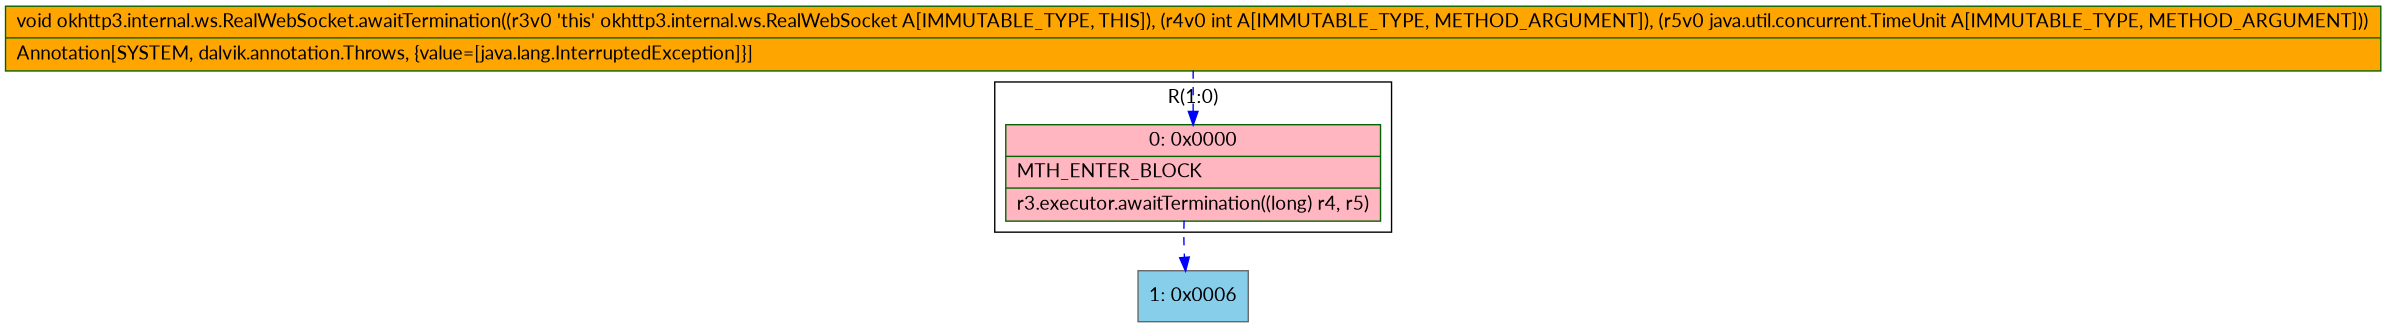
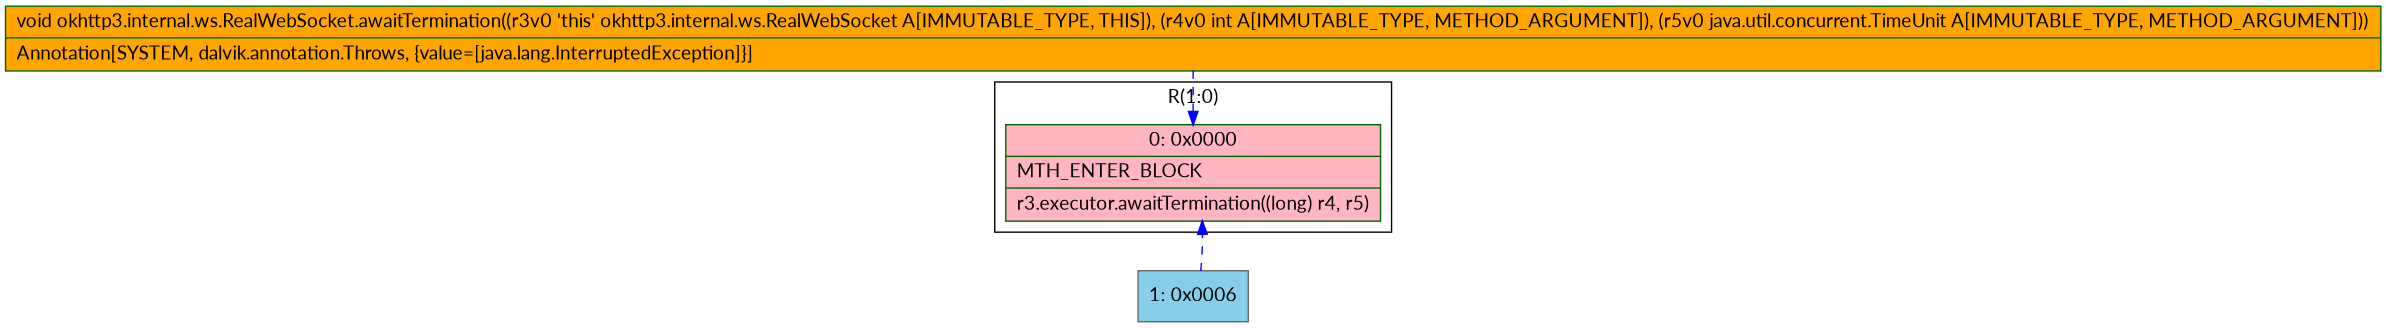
(1184, 241) -> (1202, 253)
